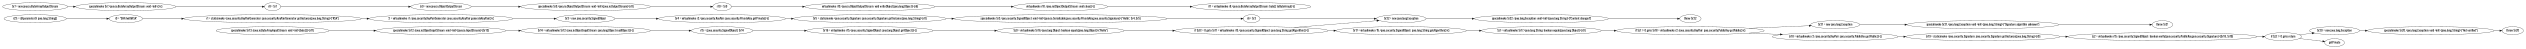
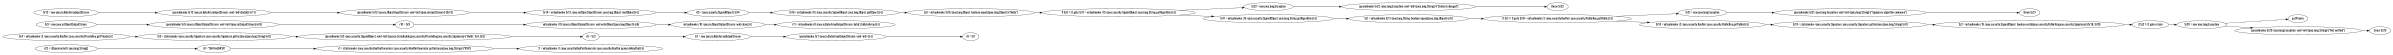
(345, 7) -> none
none -> (66, 13)
(586, 19) -> none
(1317, 19) -> (641, 37)
(2311, 40) -> (2256, 21)
